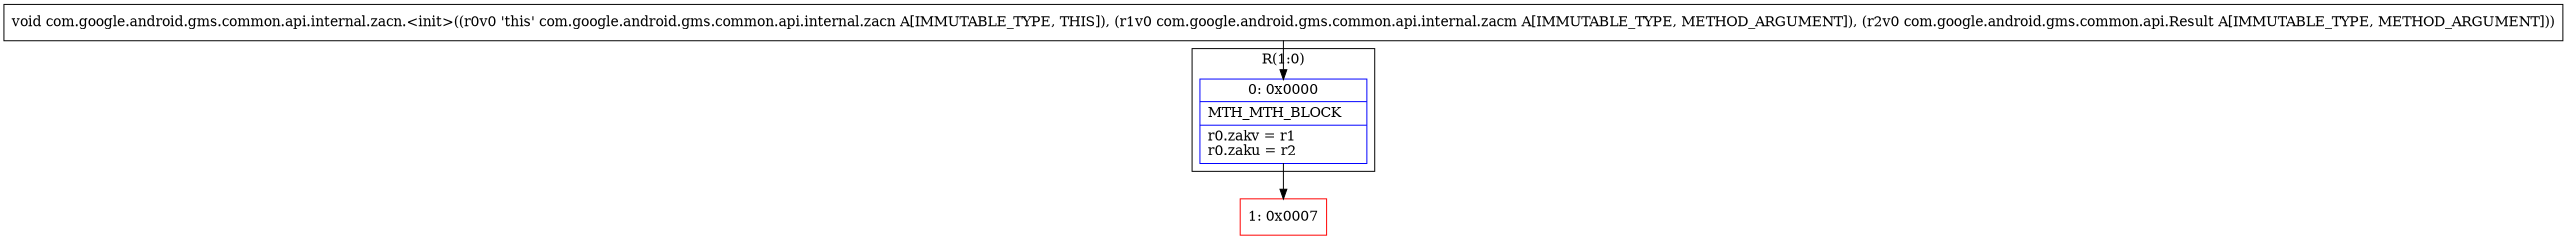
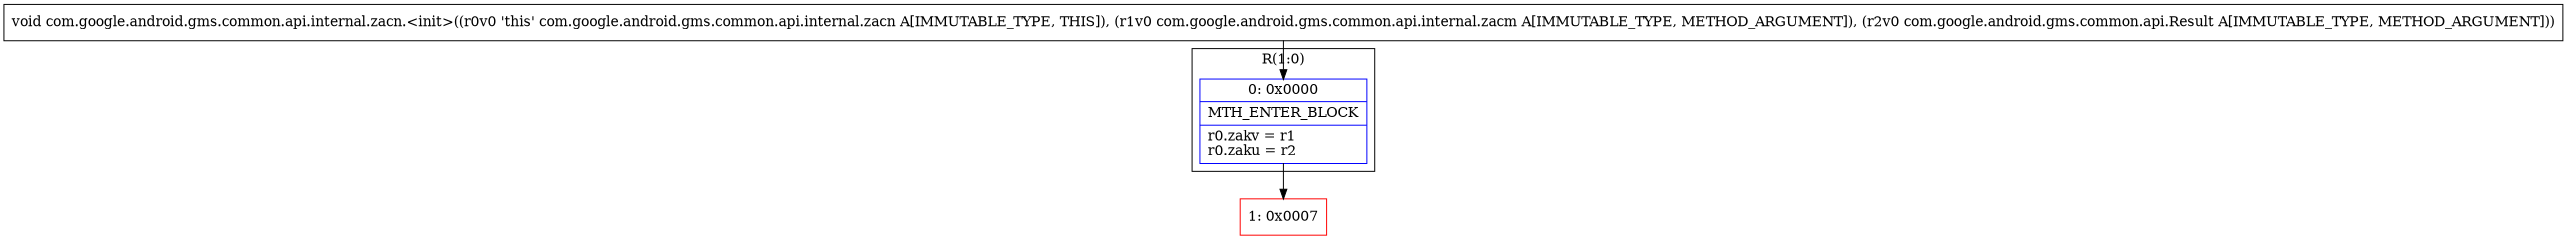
(1275, 113) -> (1283, 113)
